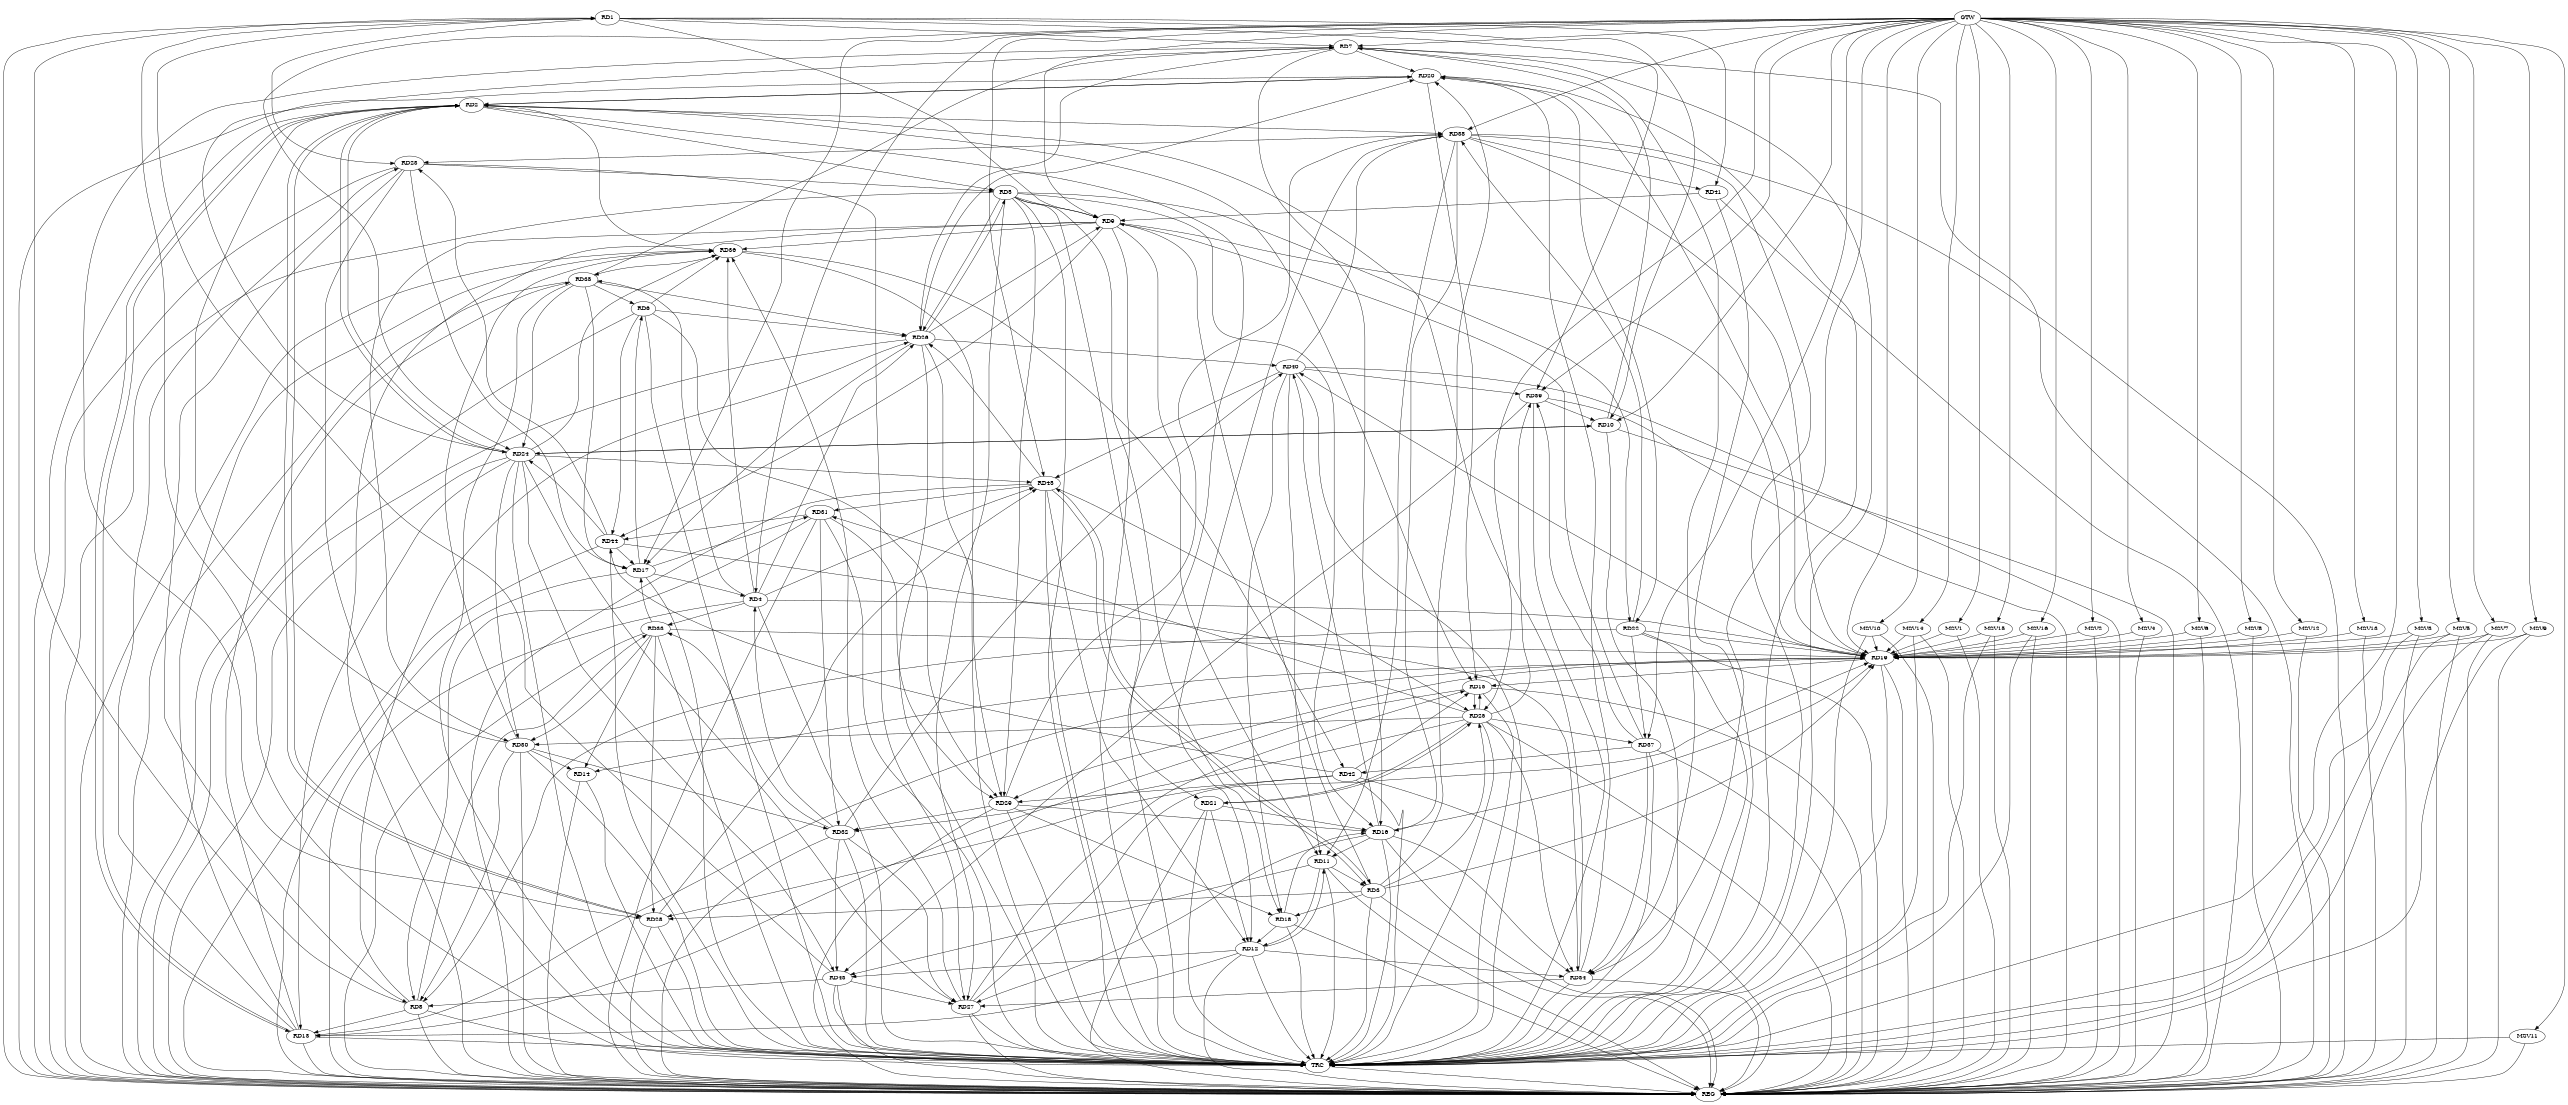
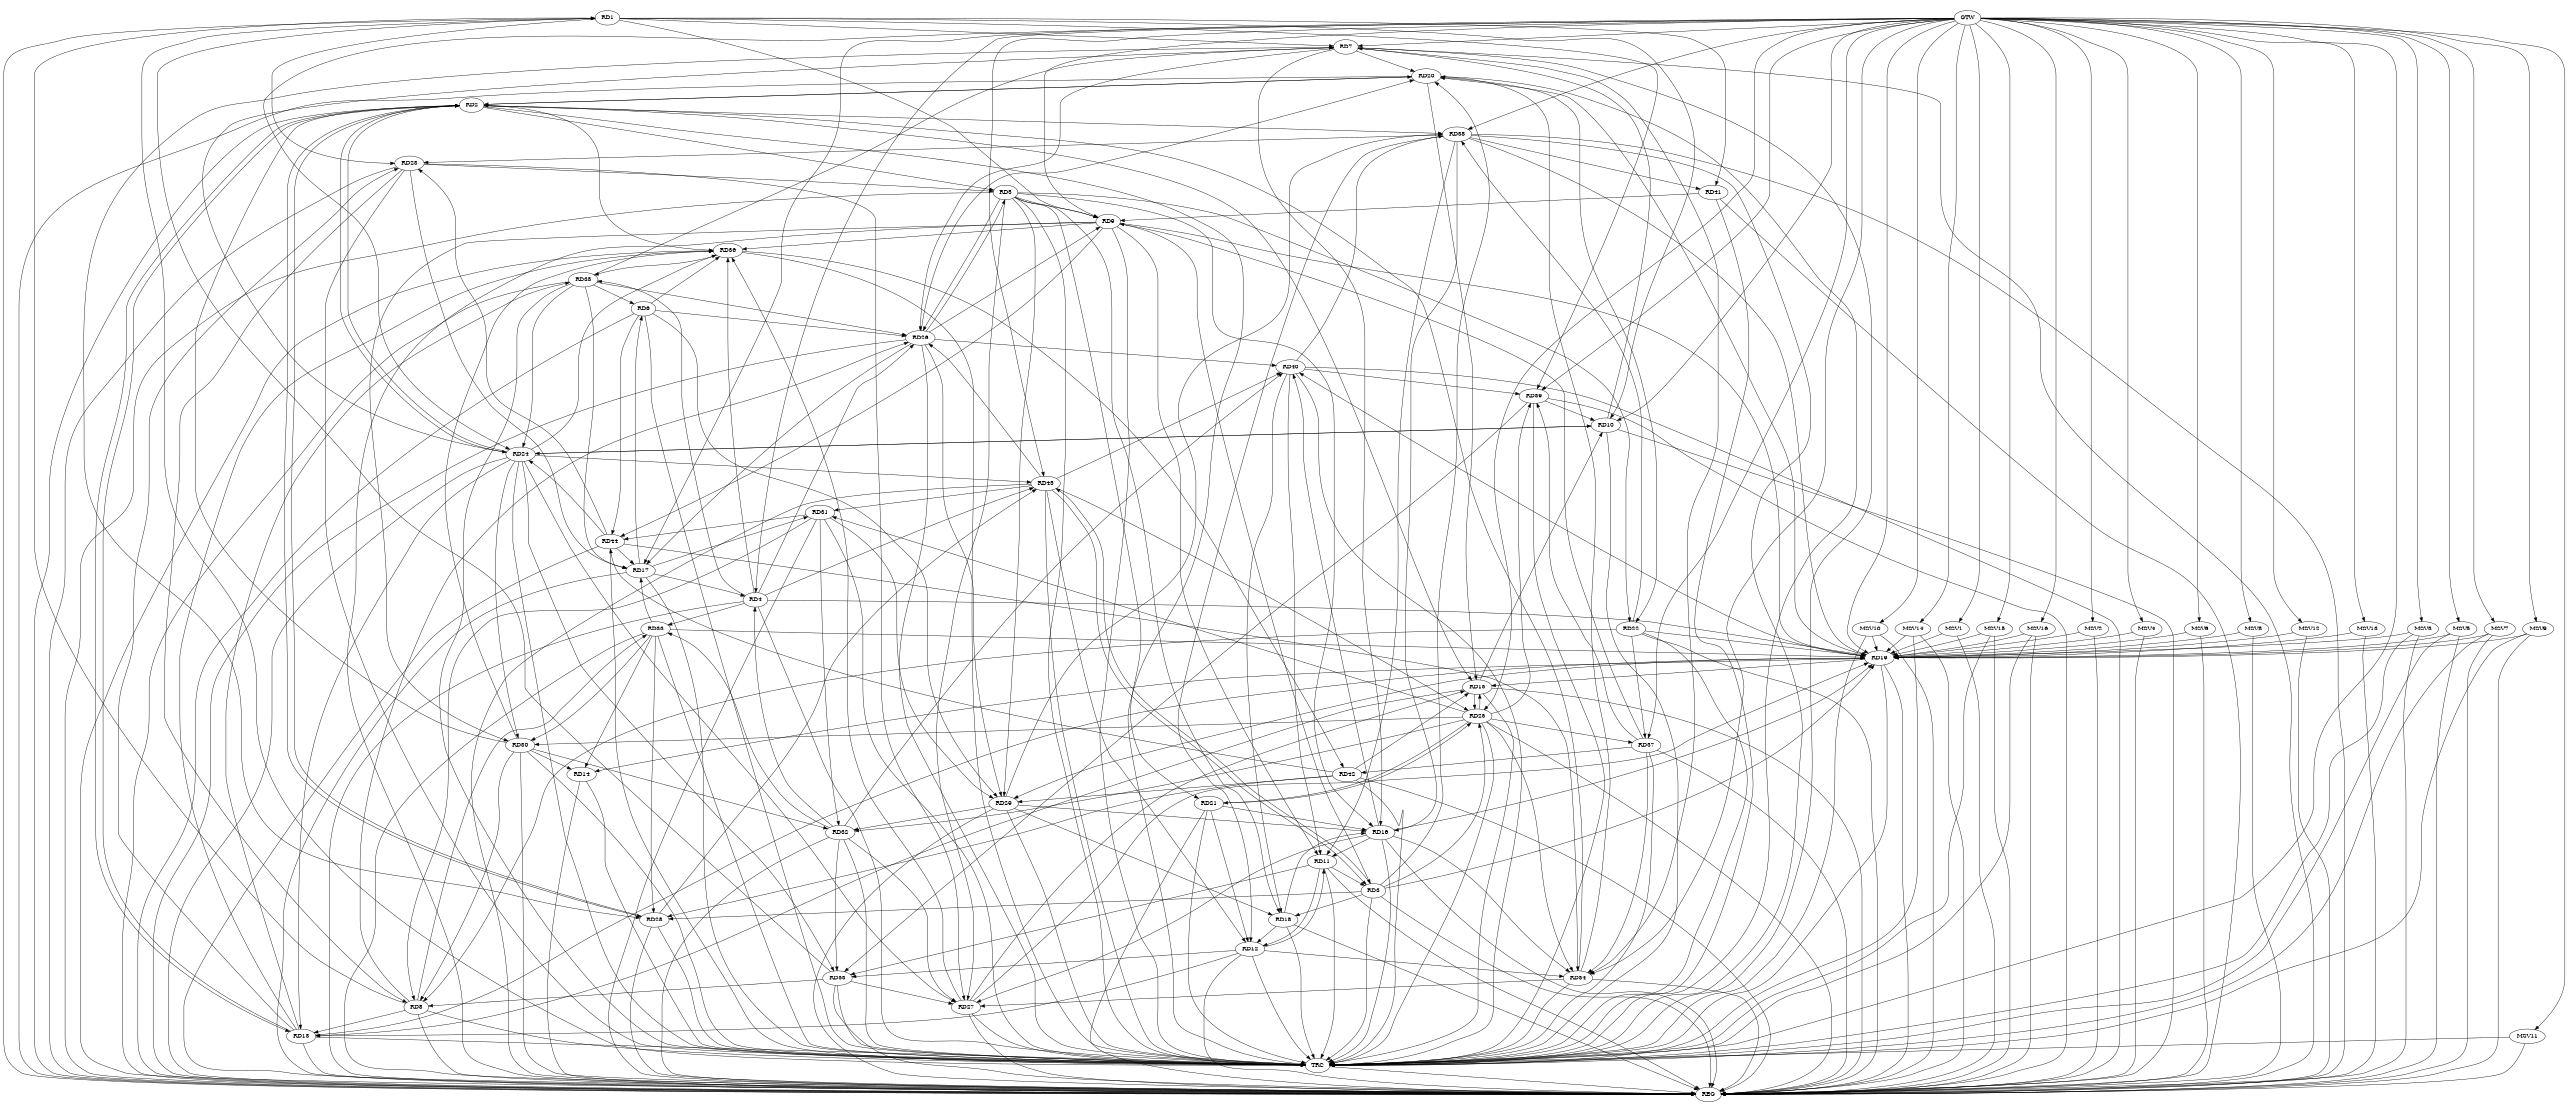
(1169, 423) -> (1167, 427)
none -> (1539, 557)
(837, 978) -> (837, 978)
